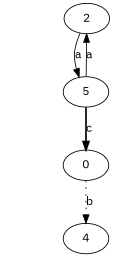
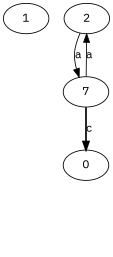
none -> (26, 19)
(86, 92) -> (86, 92)
(86, 239) -> none
